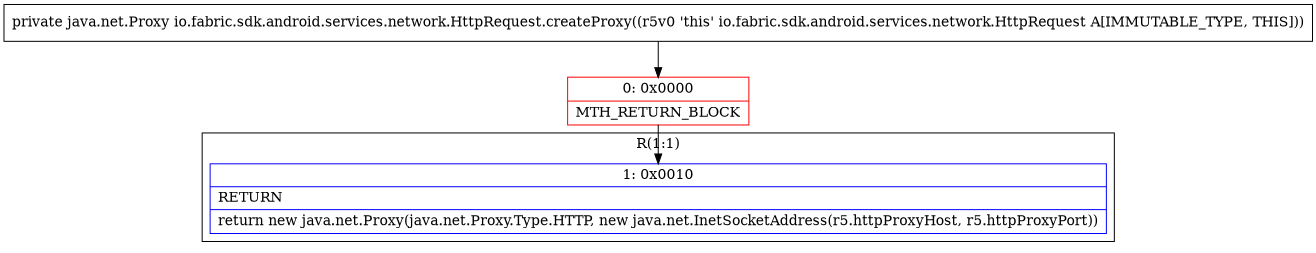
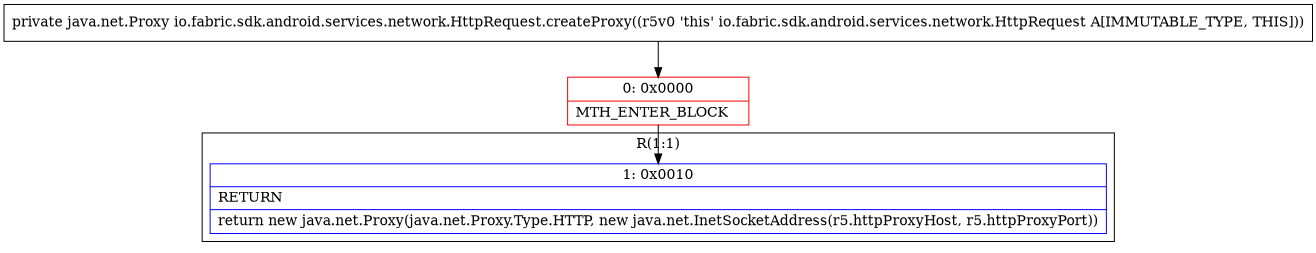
(658, 113) -> (652, 113)
